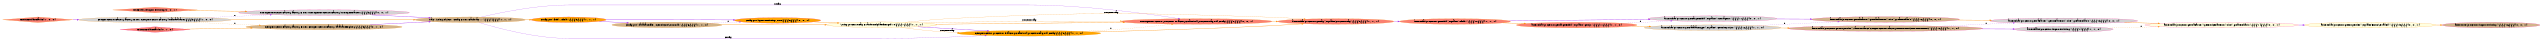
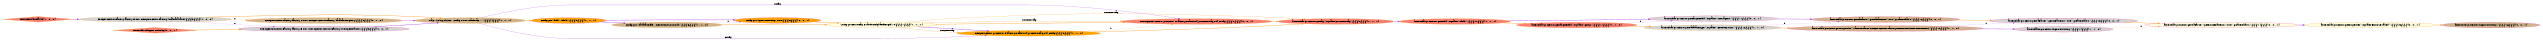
(155, 30) -> none
